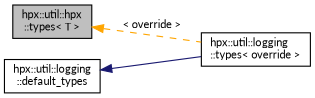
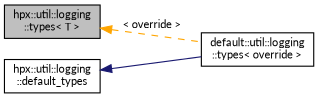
(52, 22) -> (52, 22)
(256, 50) -> (258, 50)
